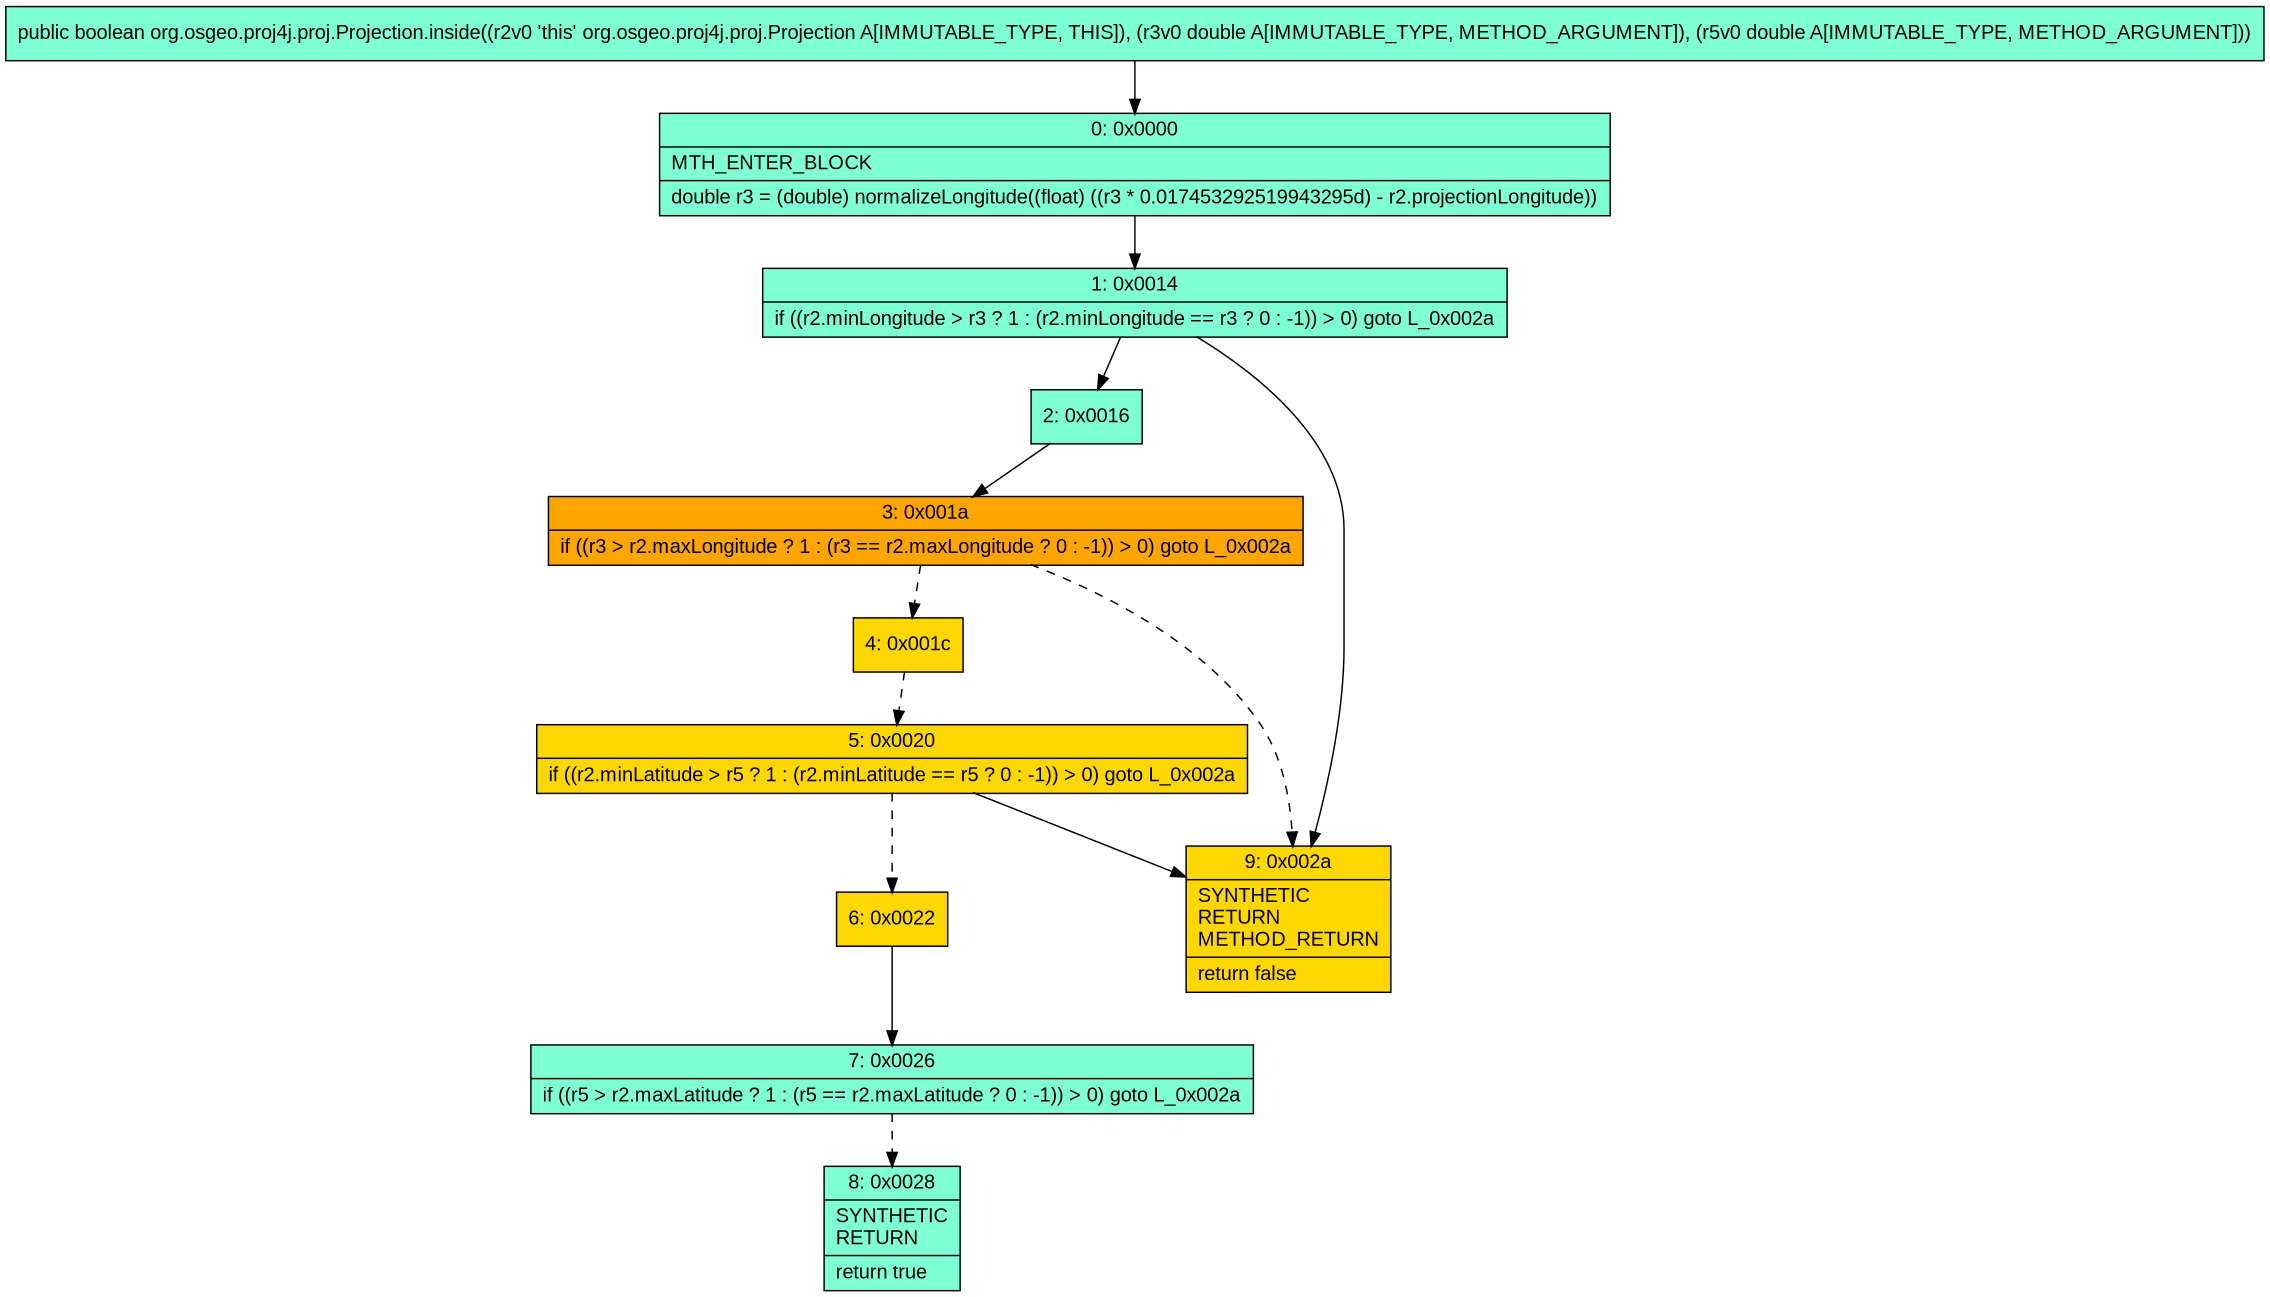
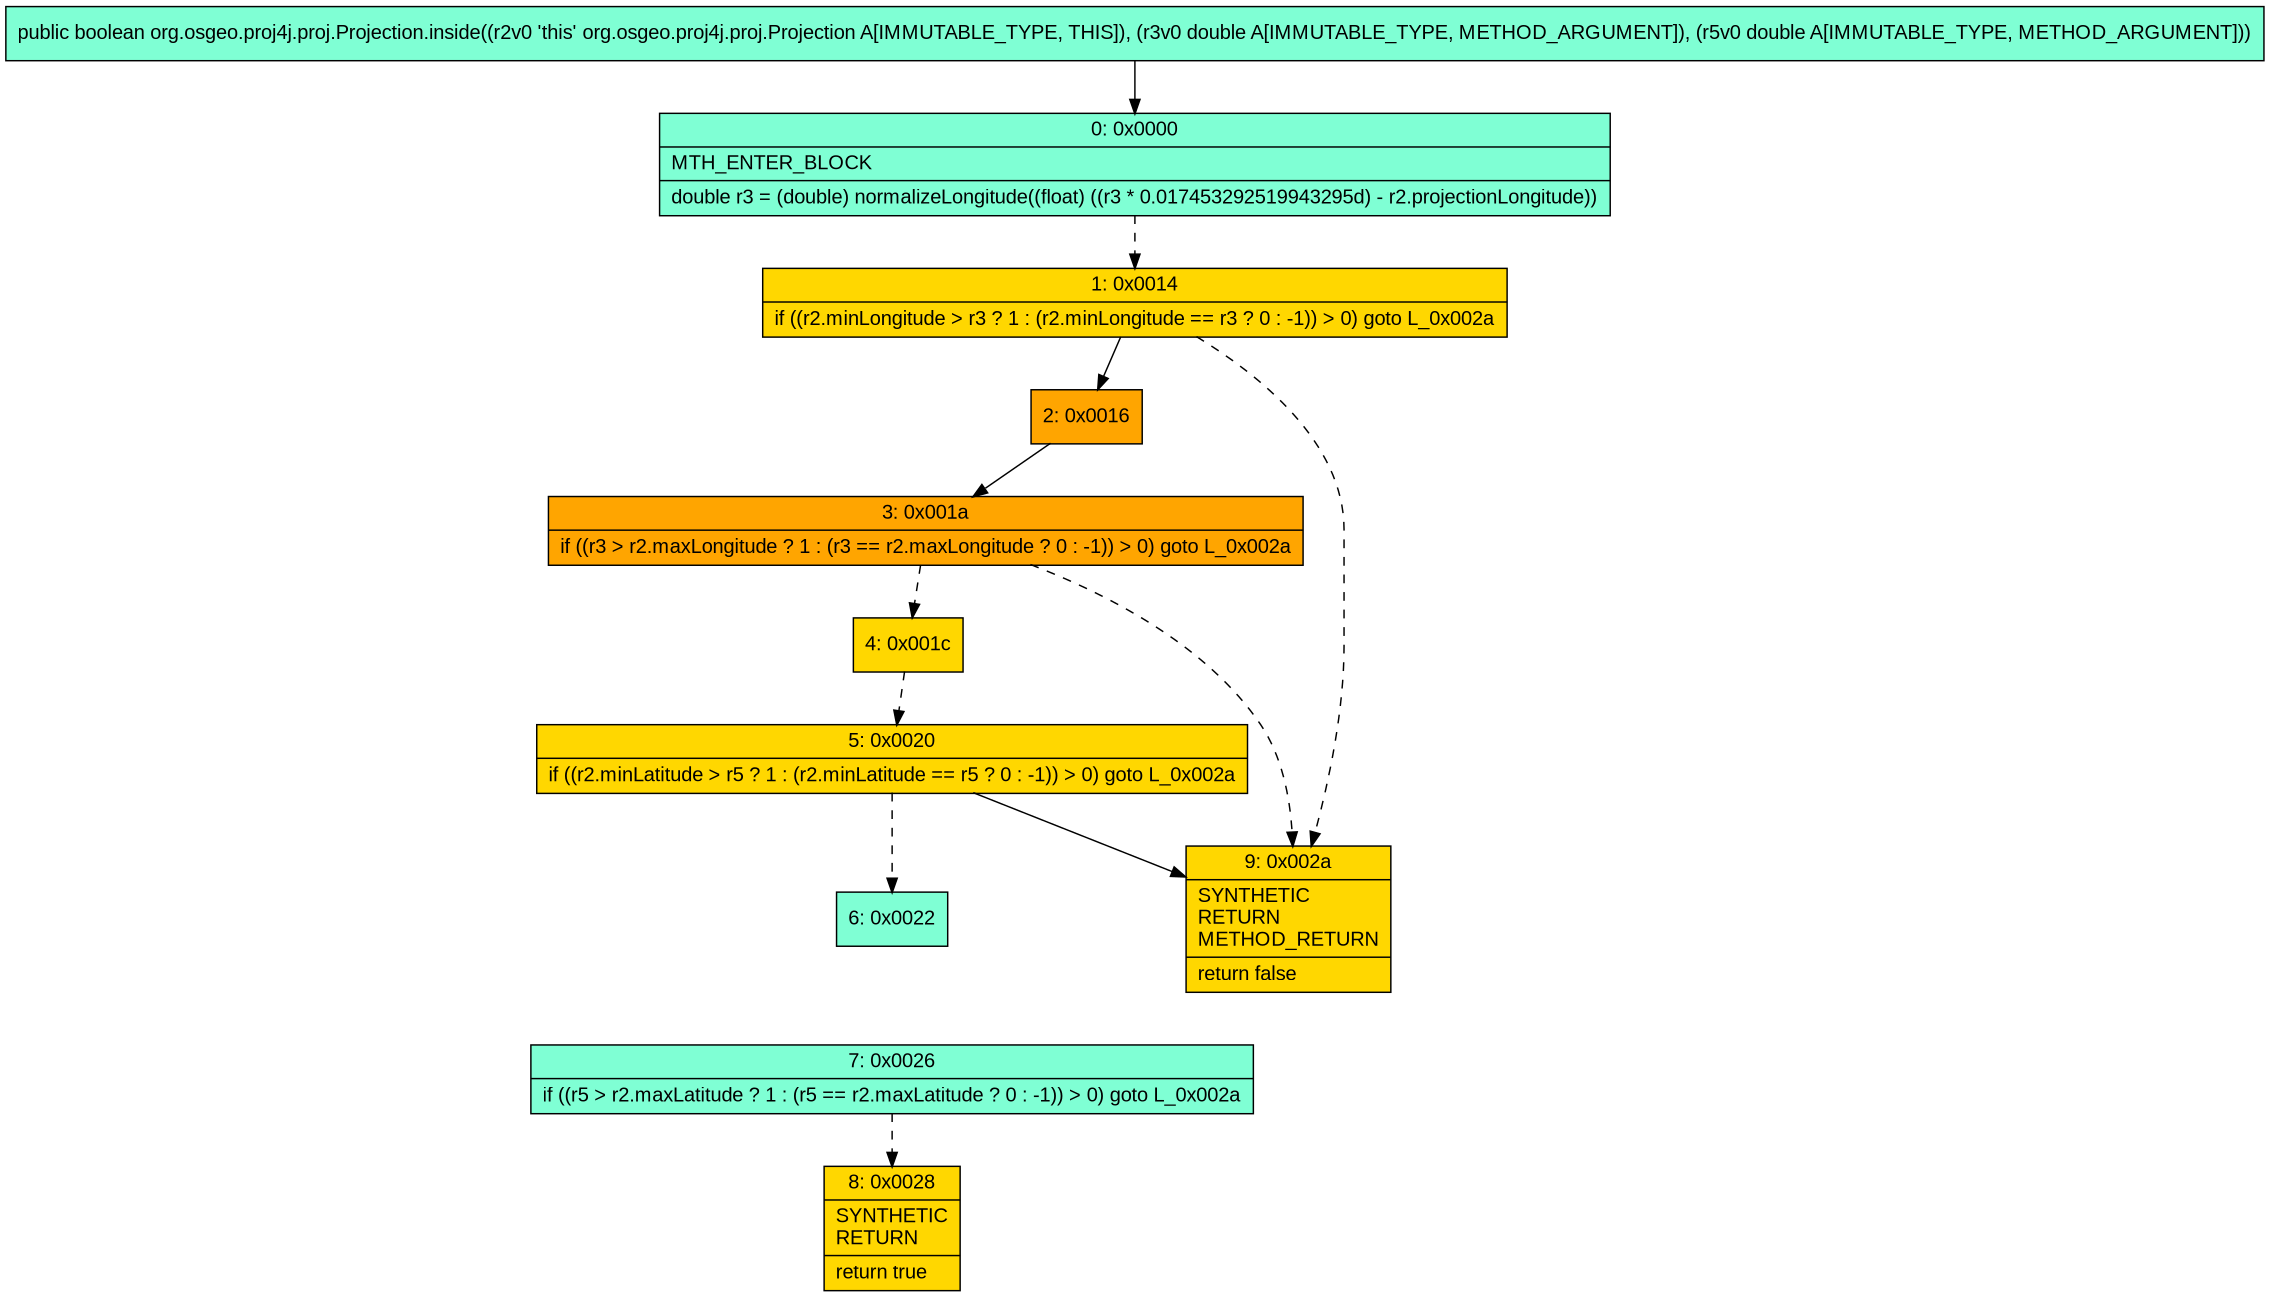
(1135, 235) -> (1135, 235)
(1135, 303) -> (1135, 303)
(1087, 417) -> (1087, 417)
(1344, 556) -> (1344, 556)
(892, 919) -> (892, 919)
(892, 988) -> none
(892, 1228) -> (892, 1228)
